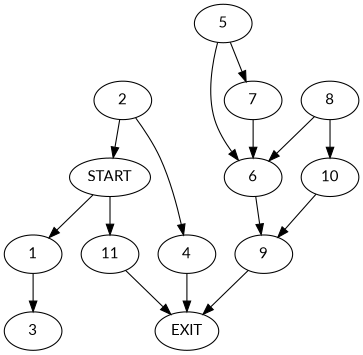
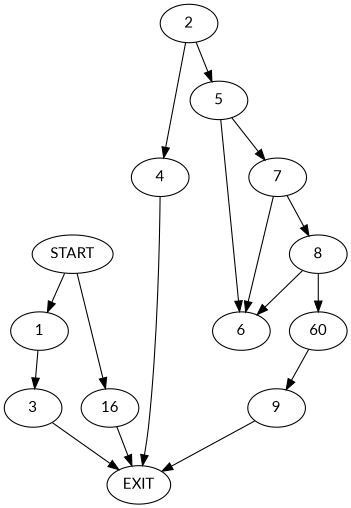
(117, 133) -> (202, 57)
(330, 177) -> (318, 331)
(258, 210) -> none
none -> (295, 211)
(110, 254) -> (110, 408)
none -> (81, 443)
